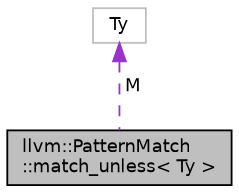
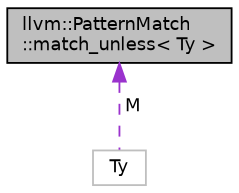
(119, 96) -> (119, 116)
